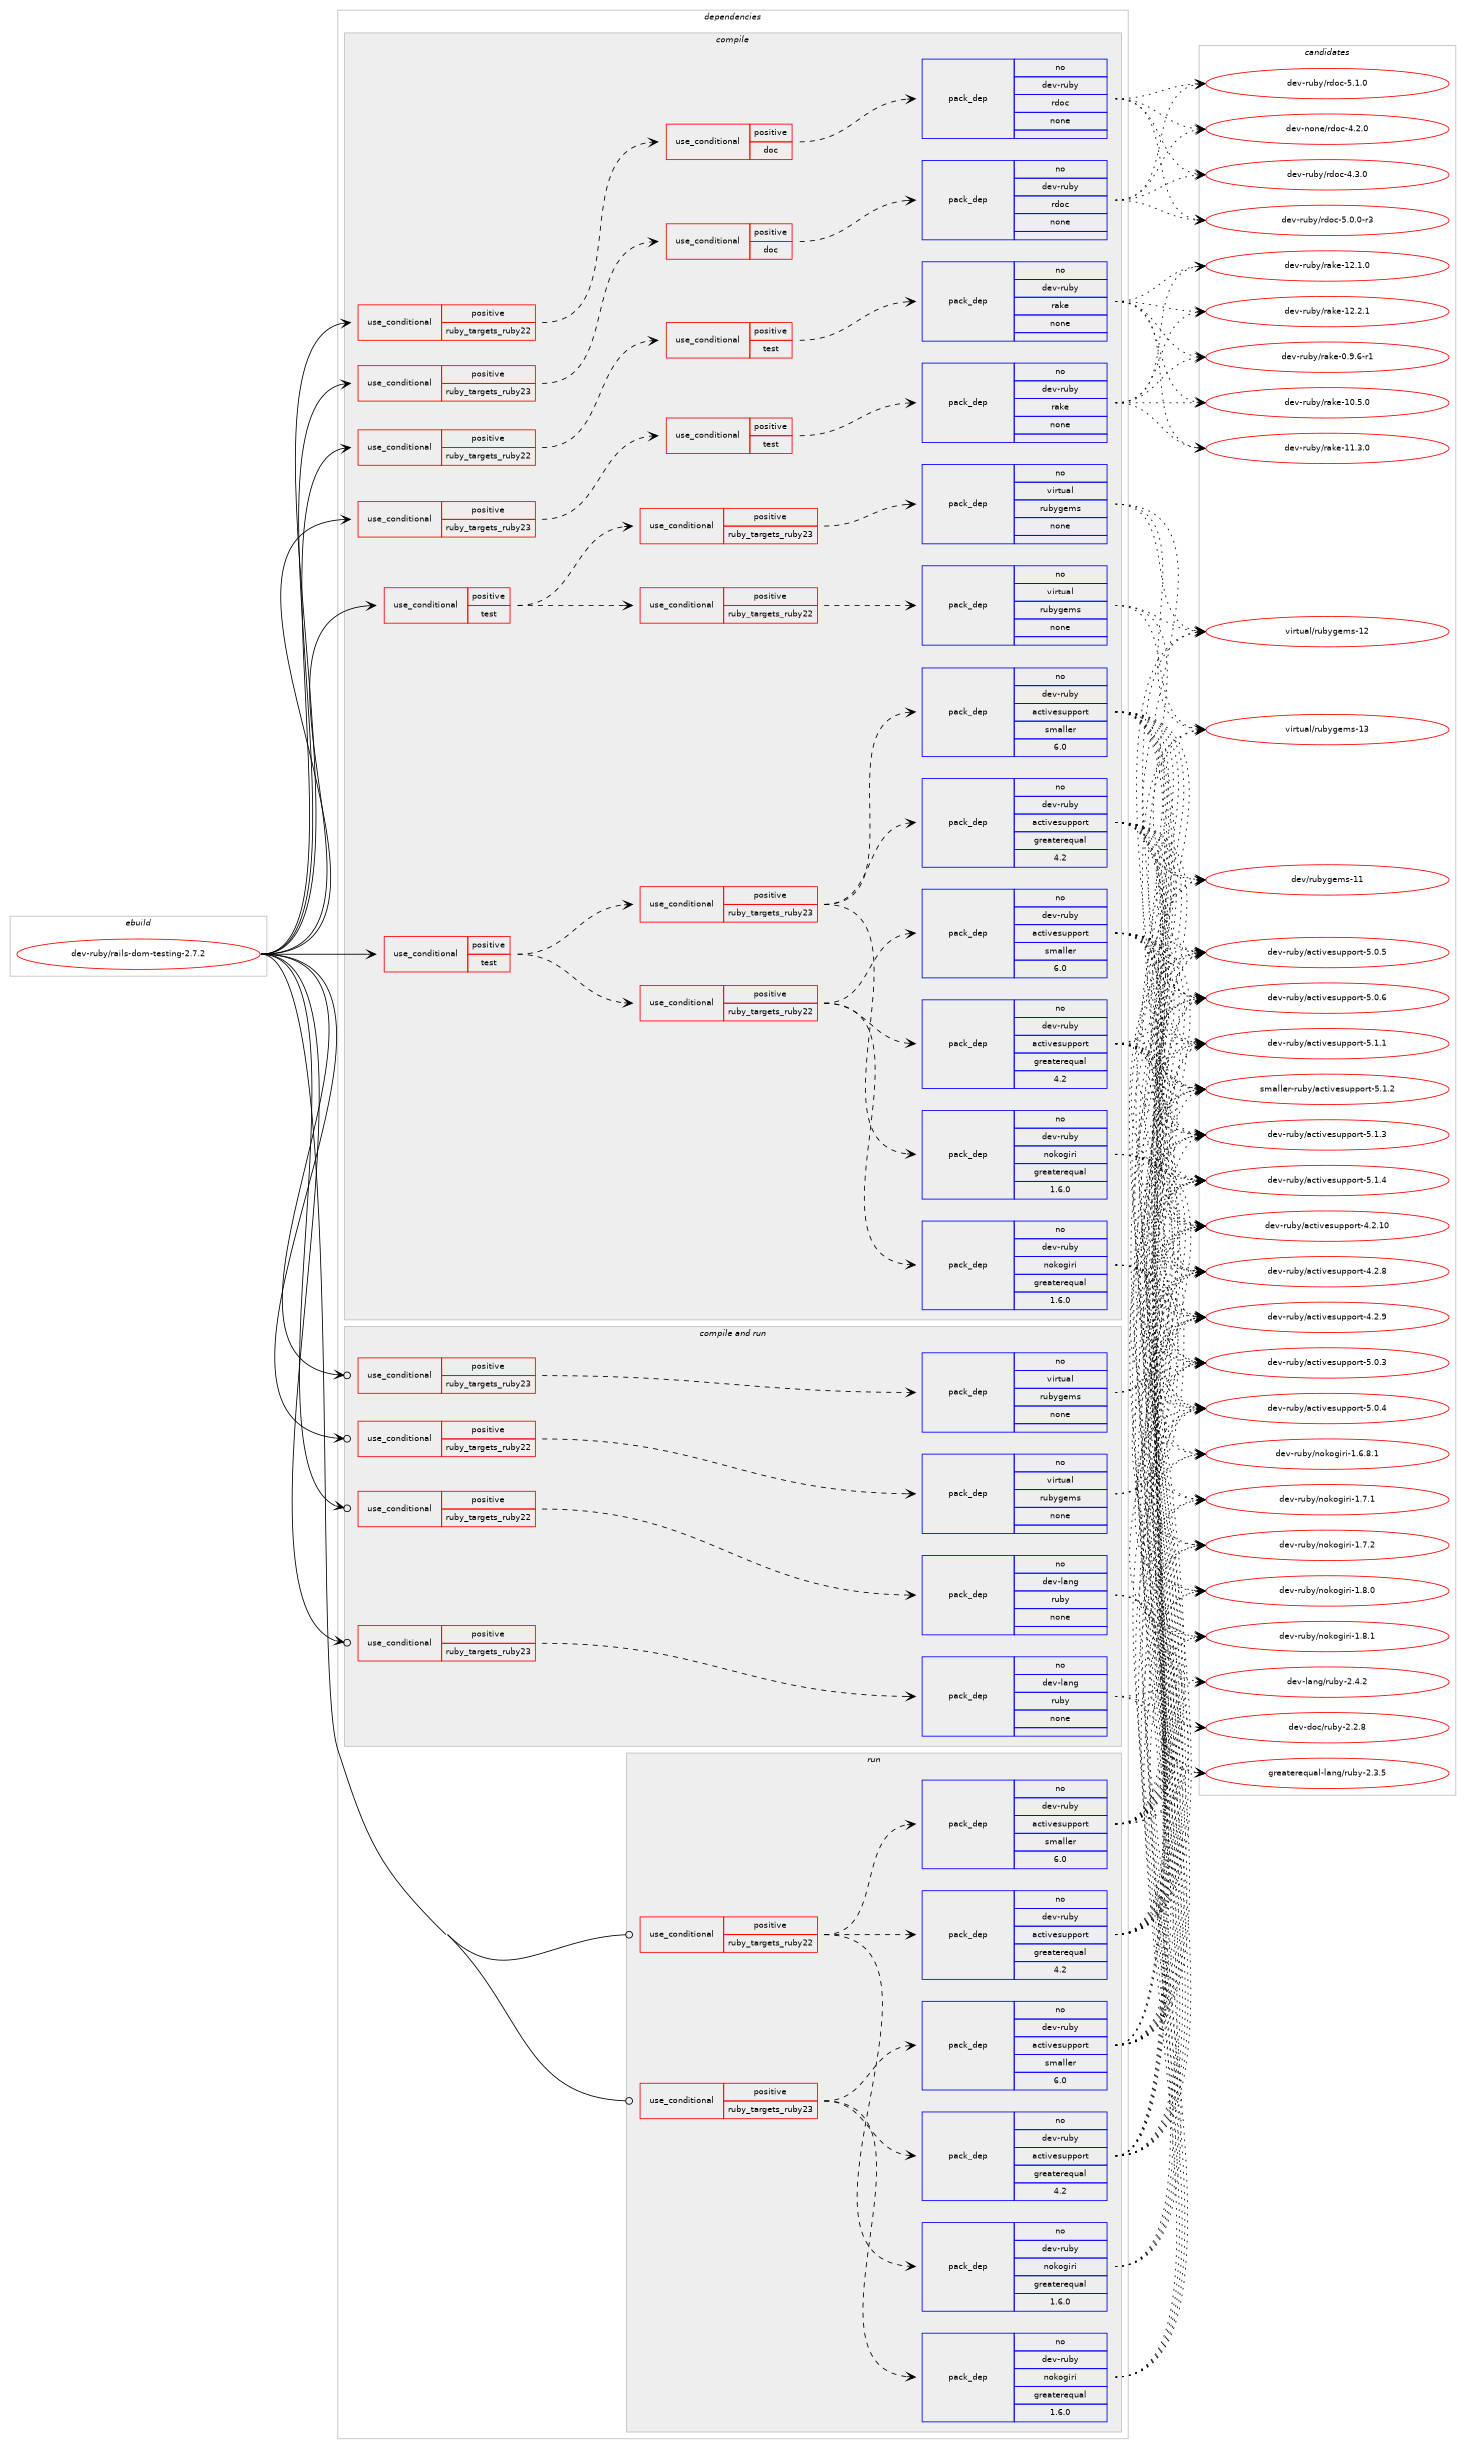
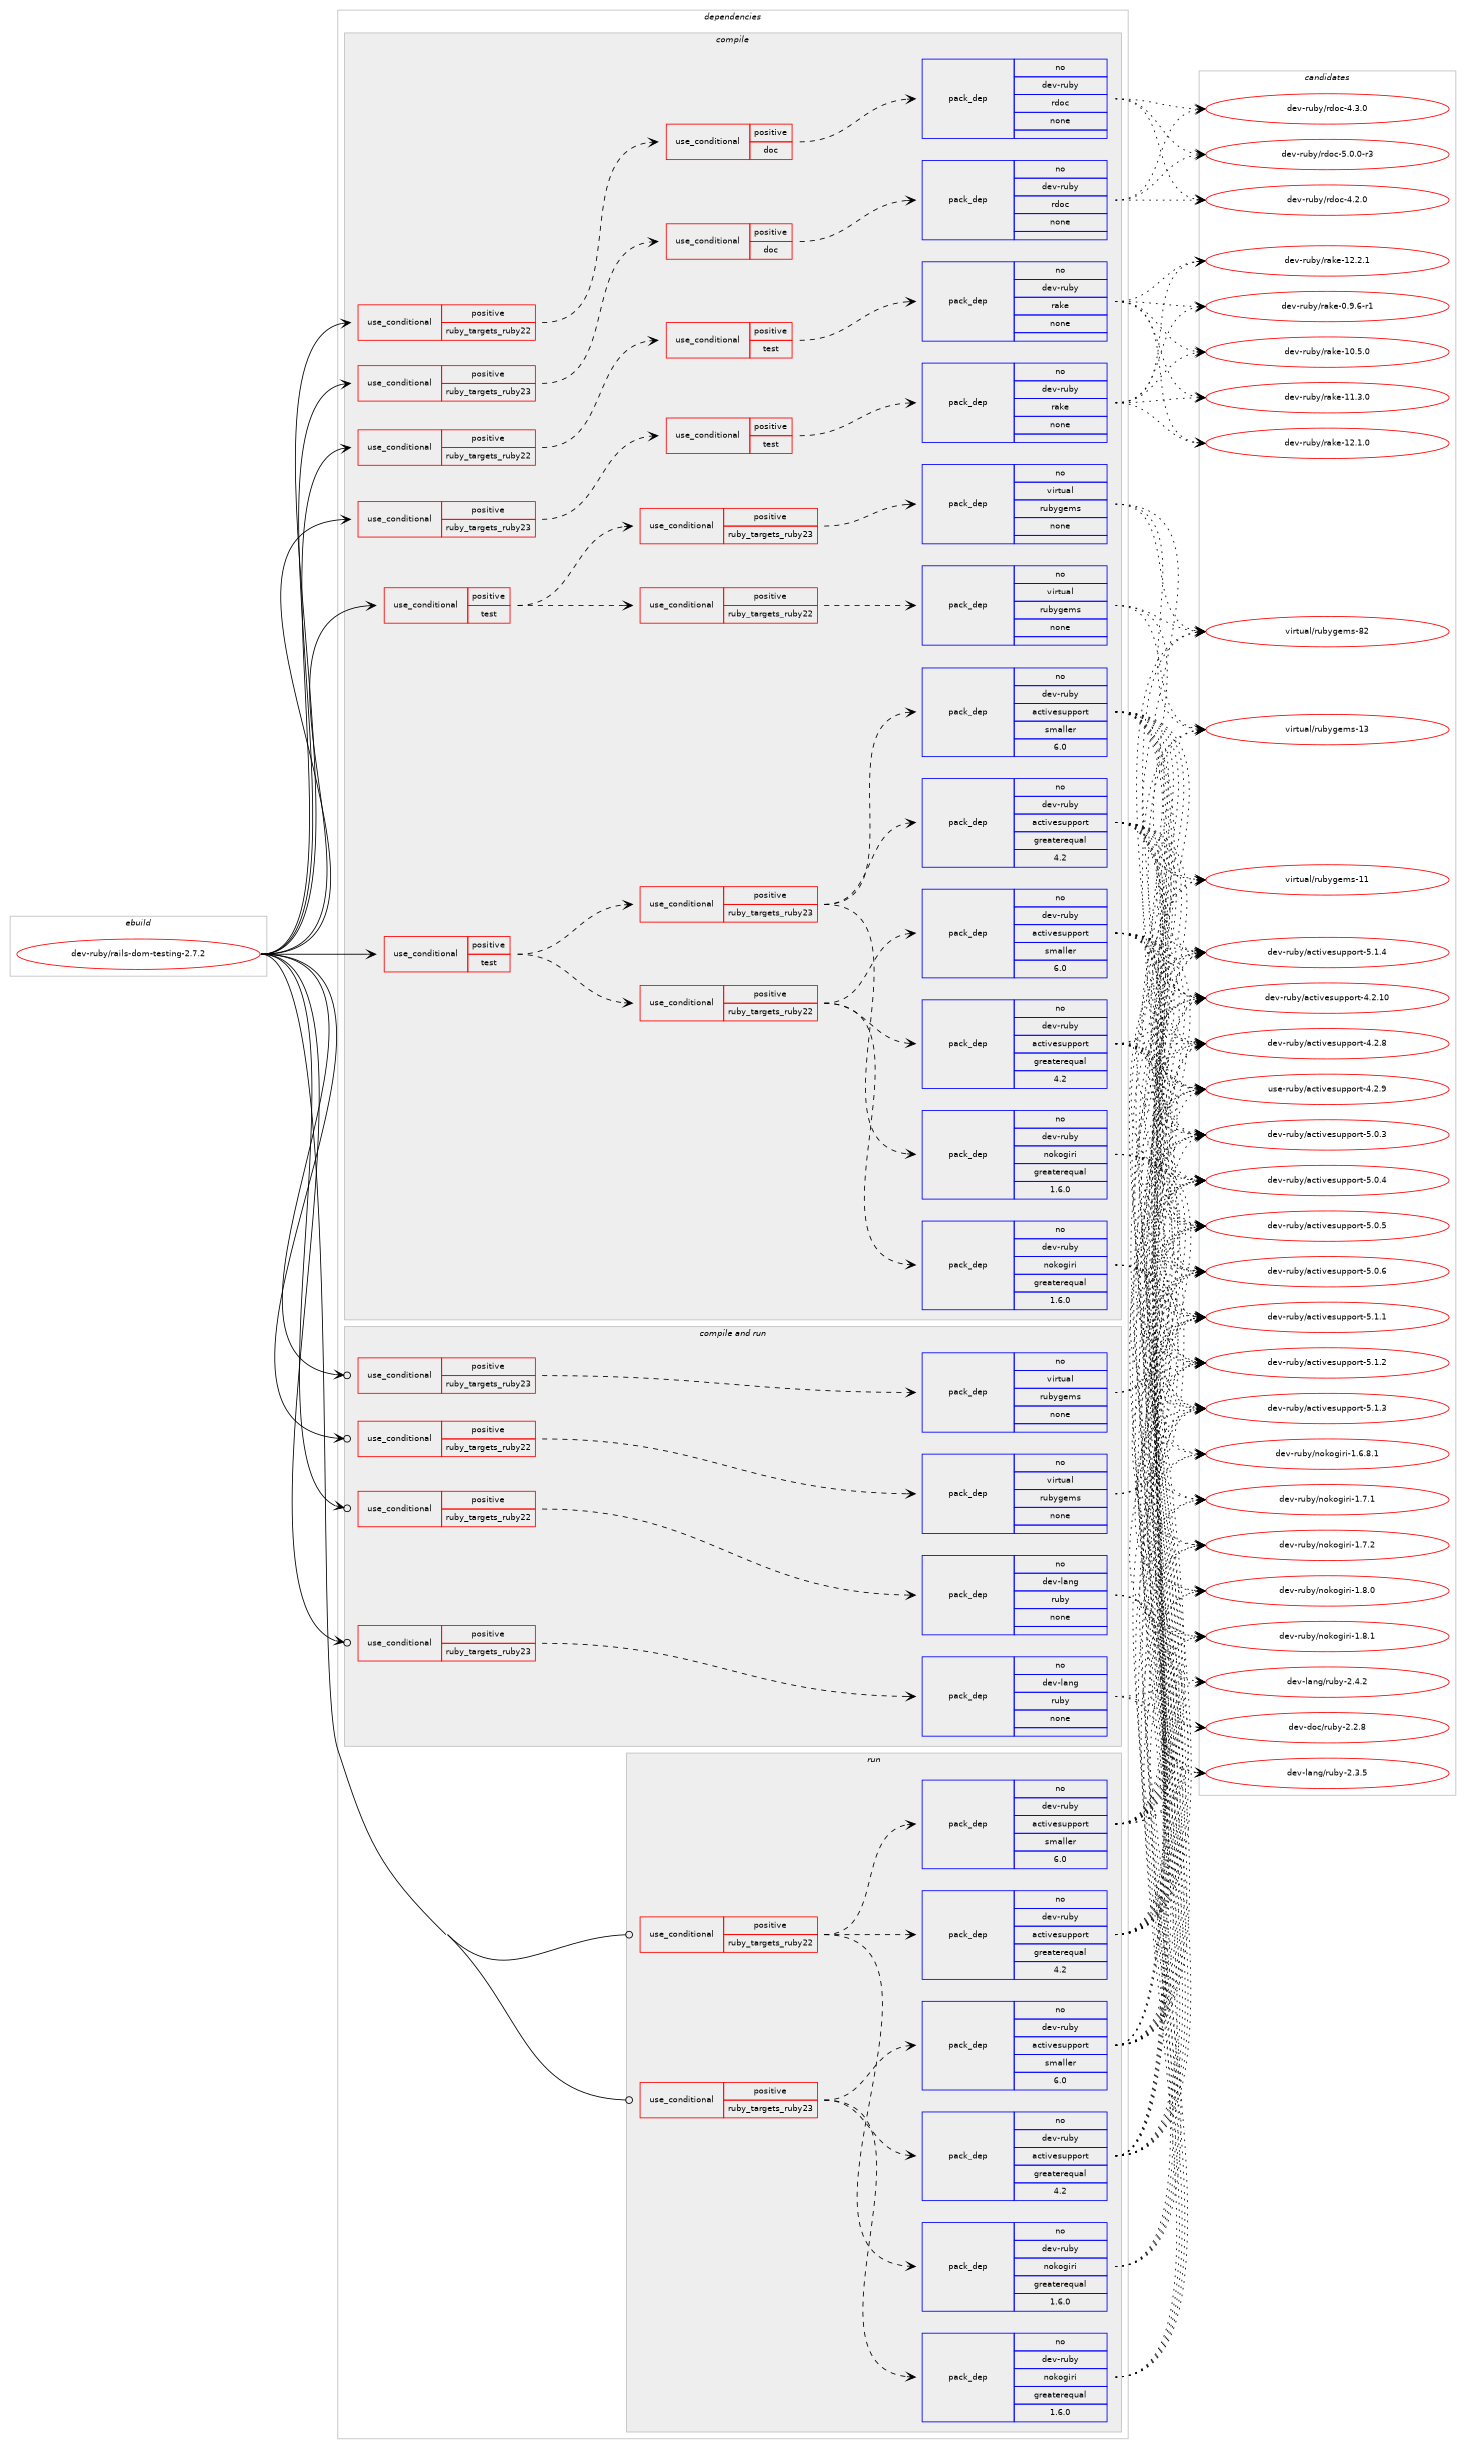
(1327, 84) -> none
(1327, 129) -> (1327, 200)
(1327, 632) -> (1327, 632)
(1327, 880) -> (1327, 880)
(1327, 1089) -> (1327, 1363)
(1327, 1317) -> (1327, 1089)
(1327, 1773) -> (1327, 1773)
